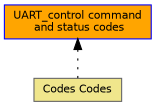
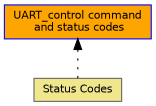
(78, 90) -> (78, 90)
